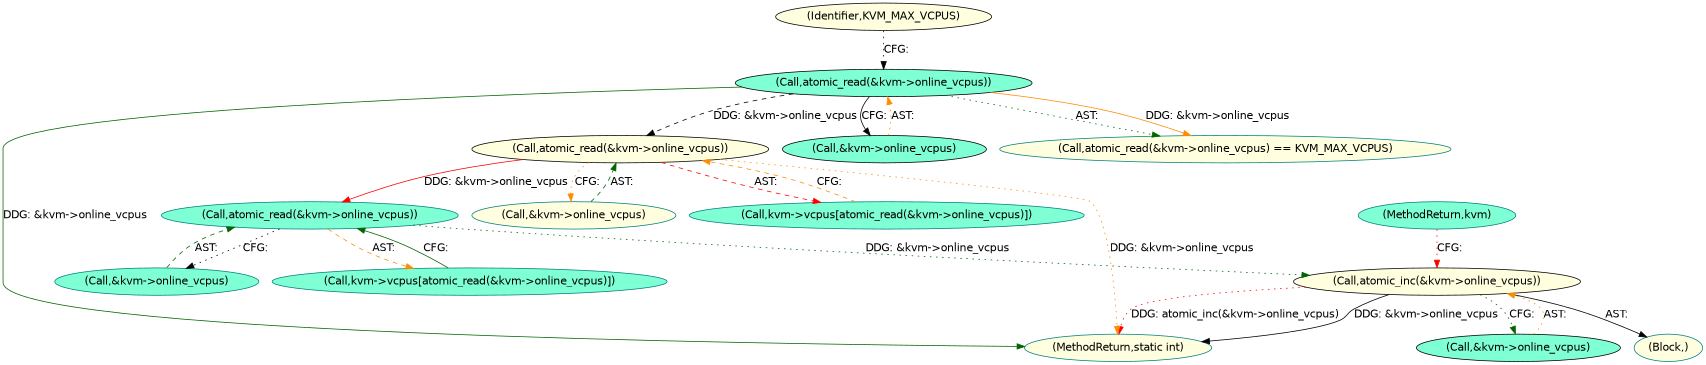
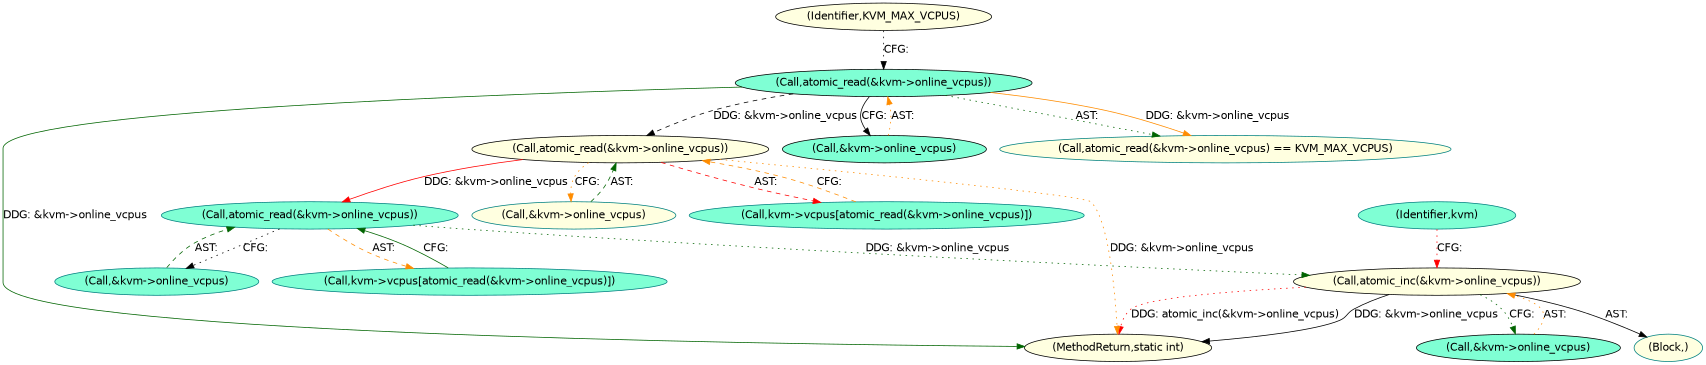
(1437, 215) -> (1437, 215)
(1118, 348) -> (1118, 348)
